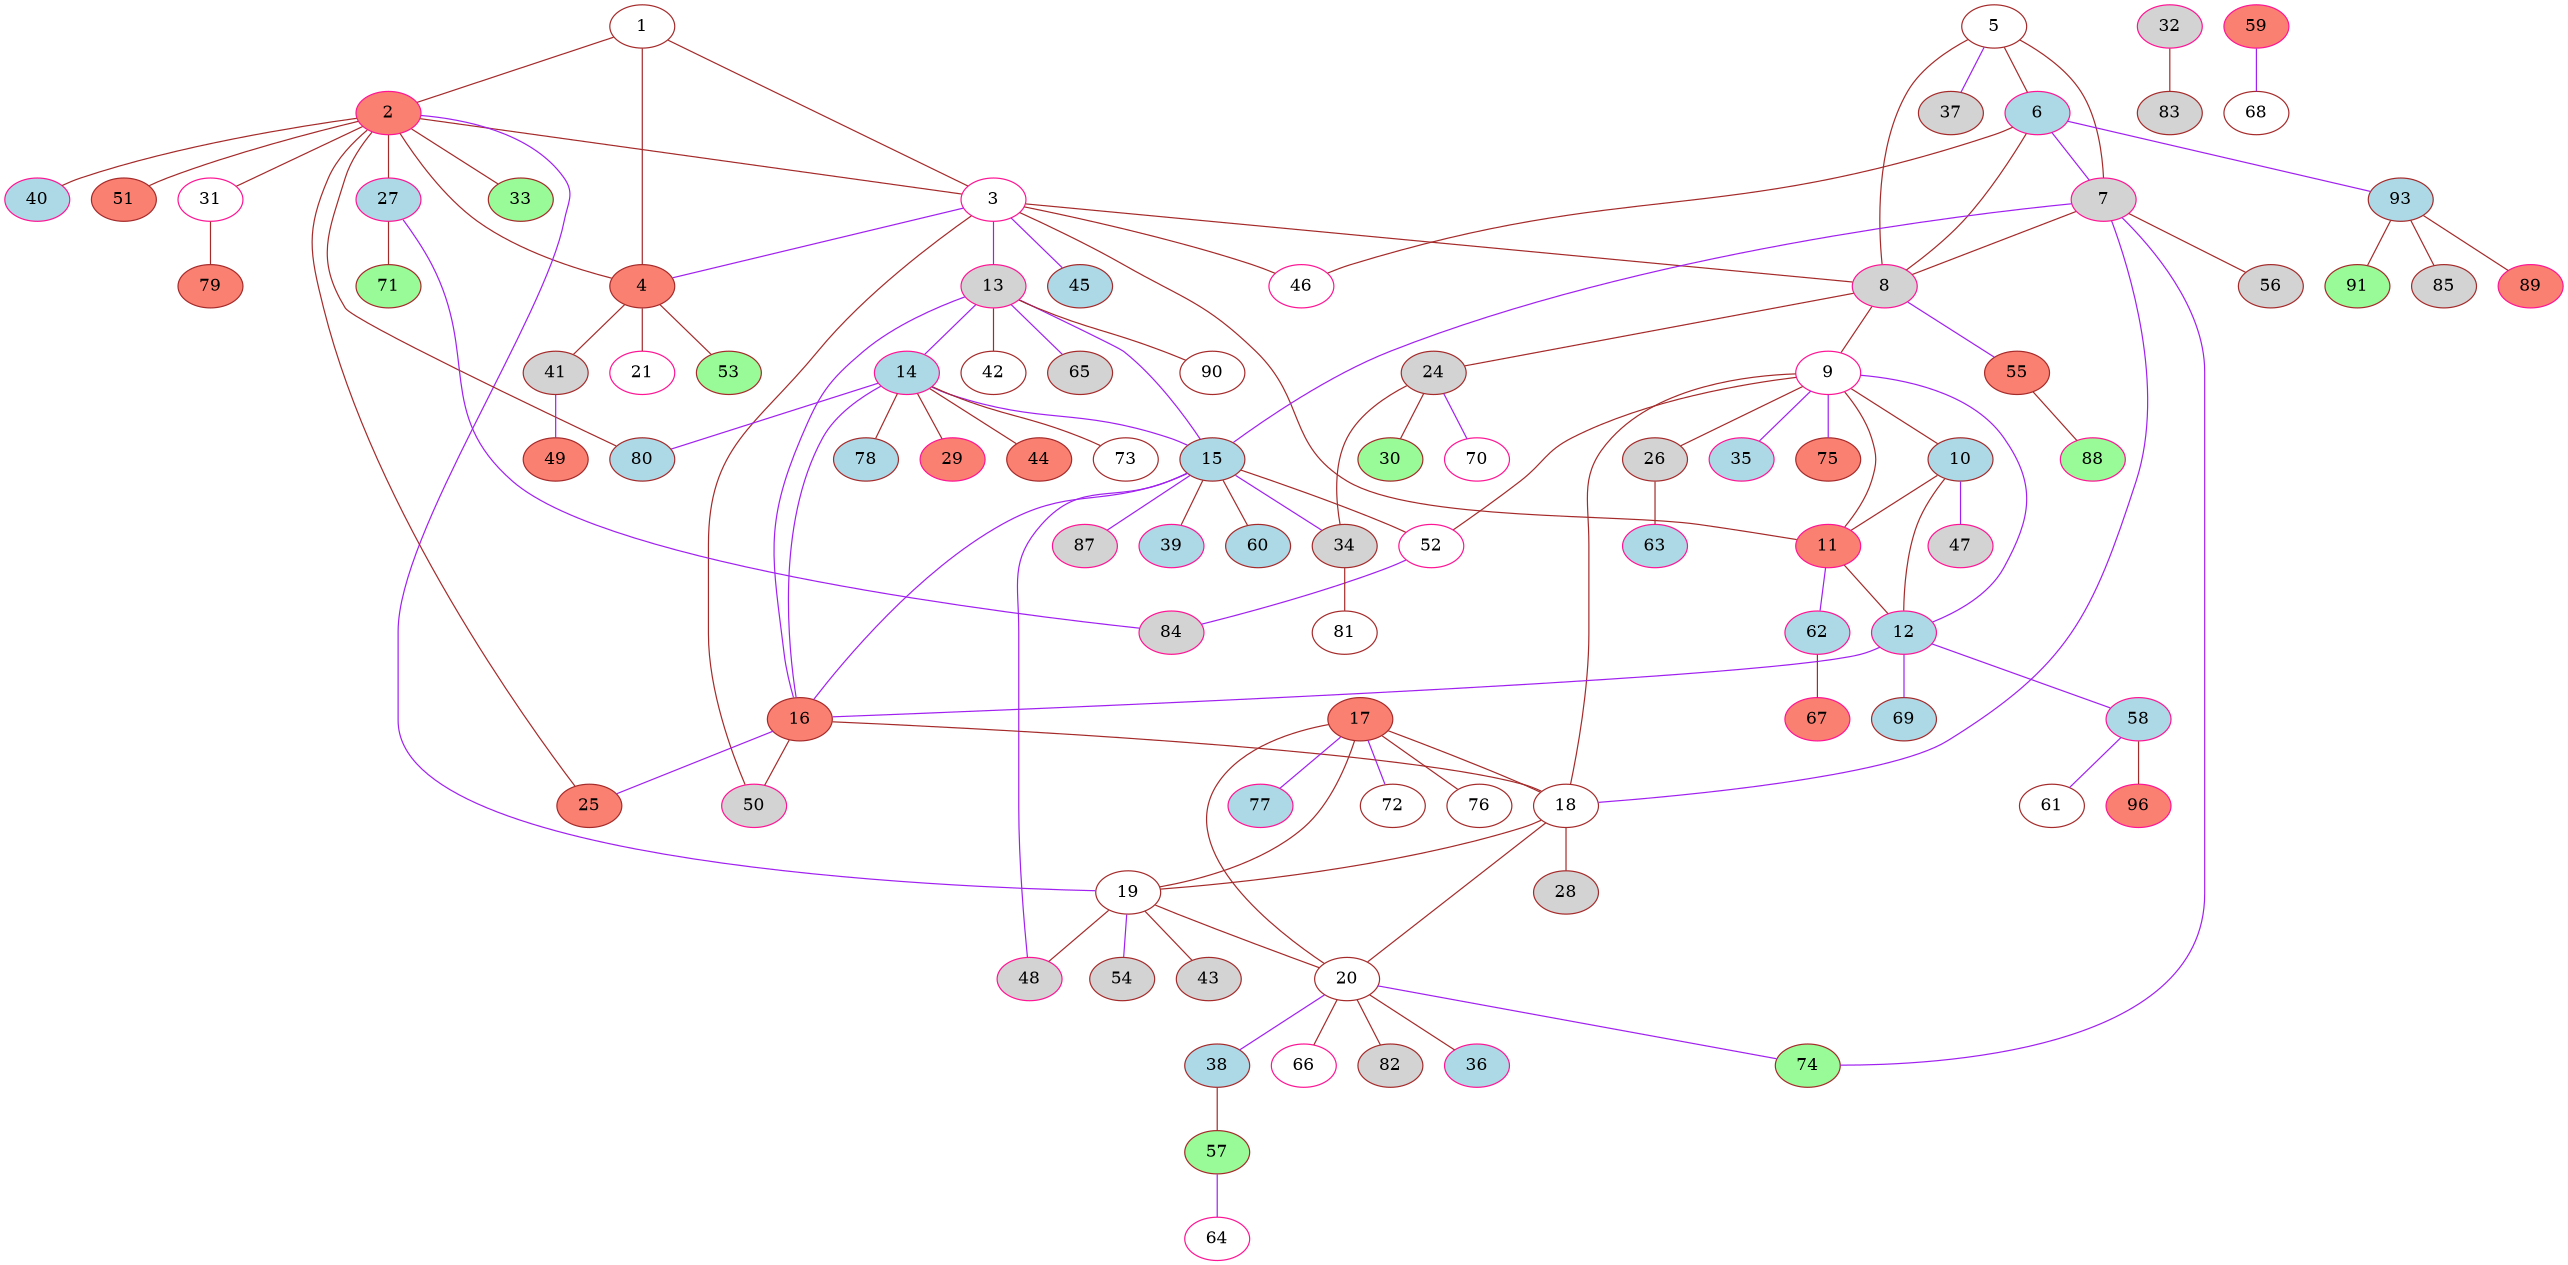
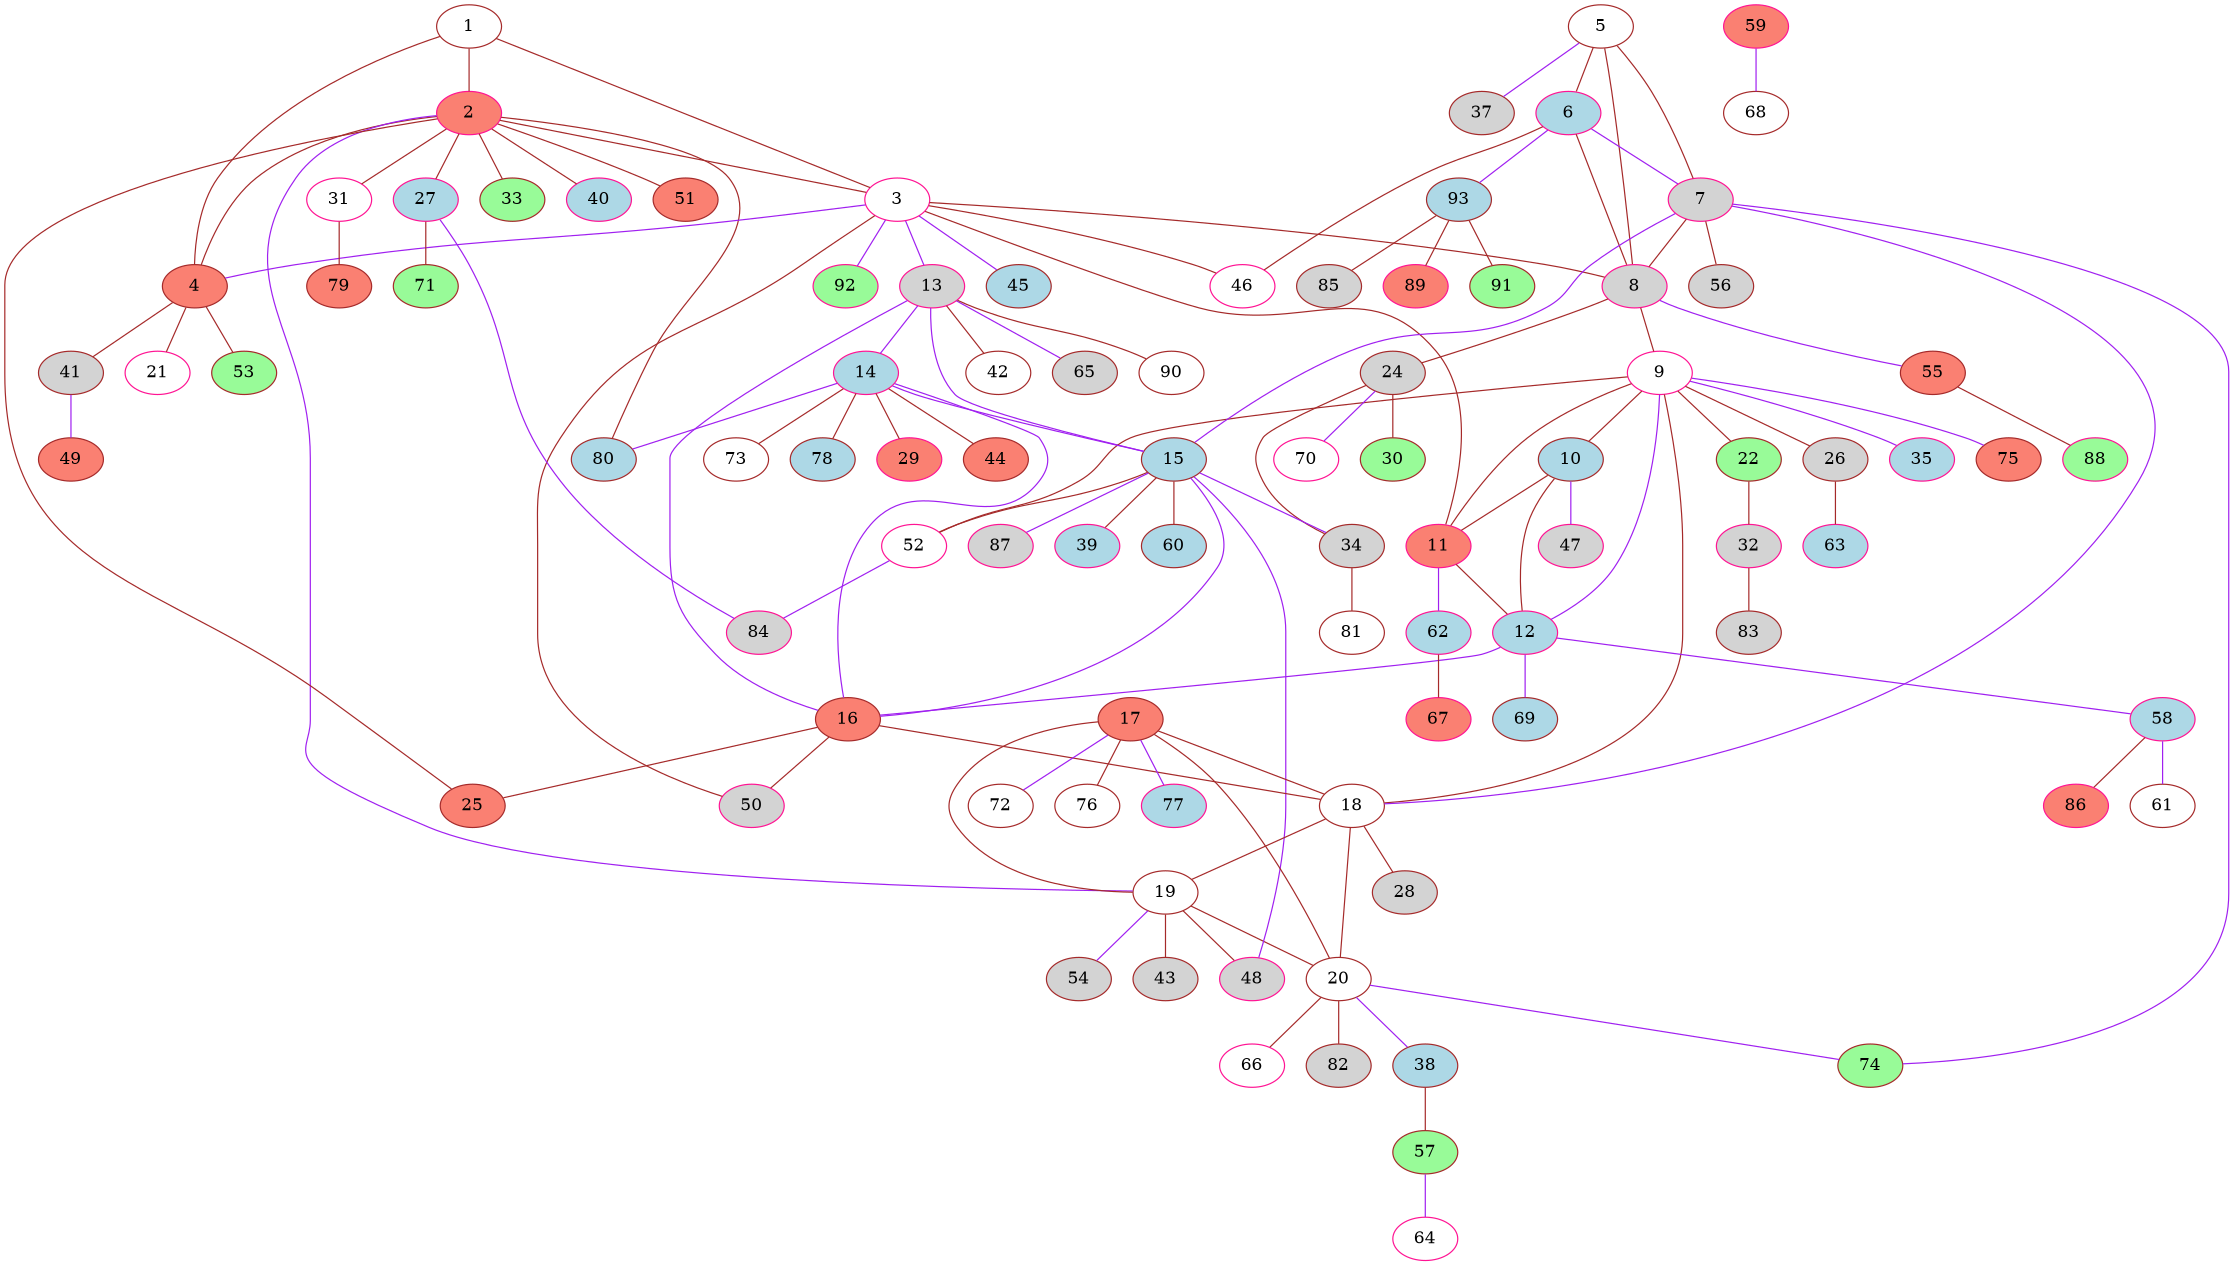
none -> (846, 286)
none -> (1749, 459)
(695, 763) -> (660, 763)
(2139, 806) -> (2076, 806)
(1477, 1066) -> none
